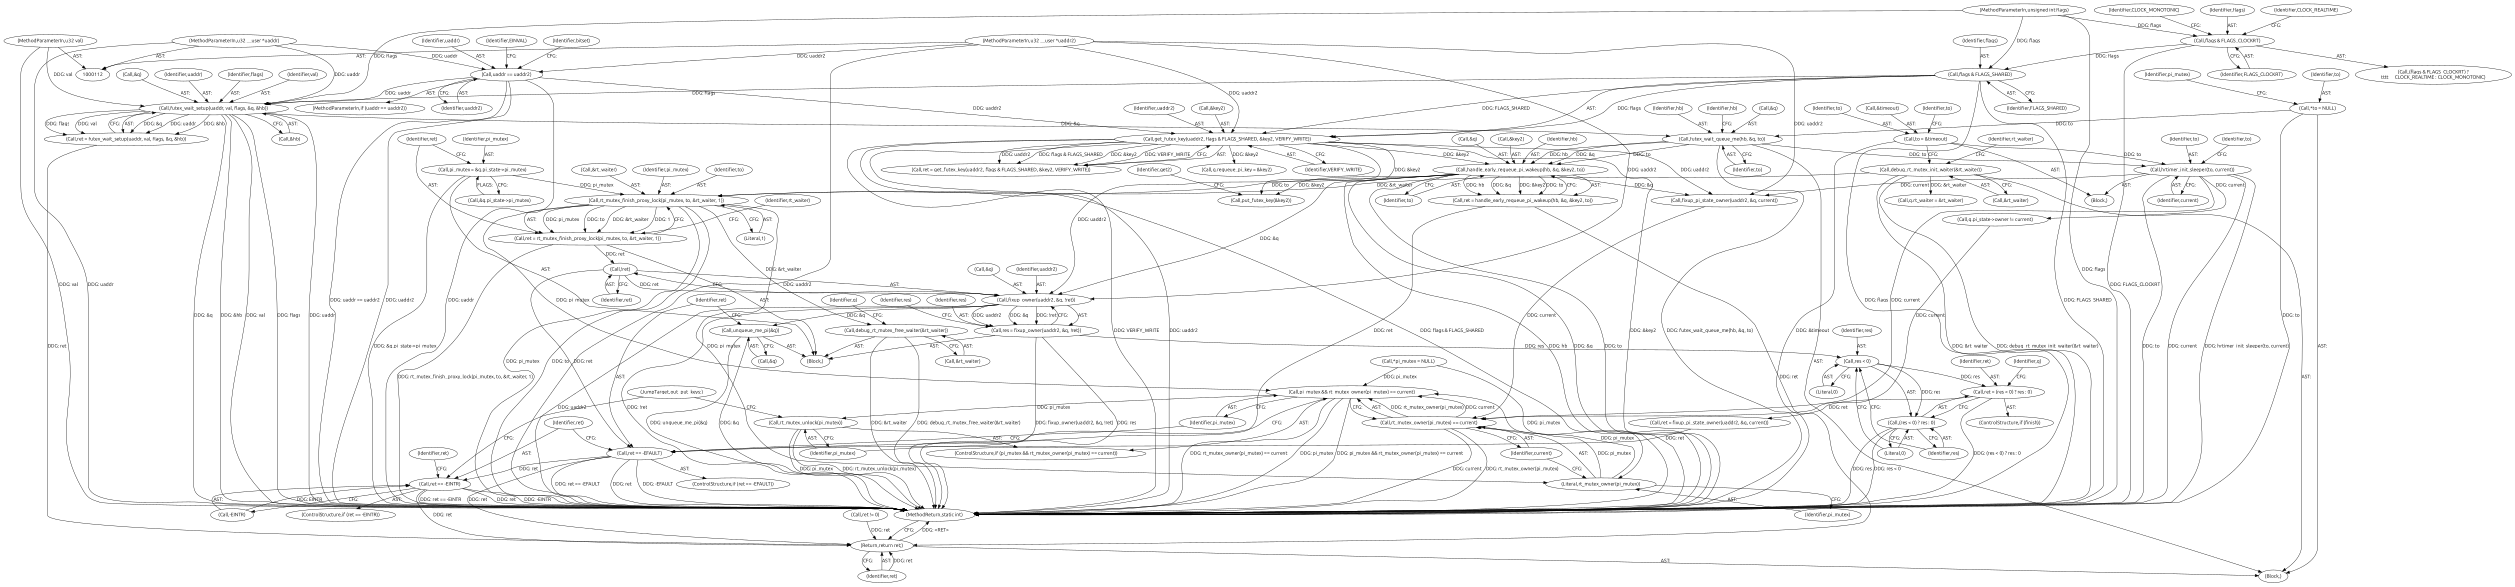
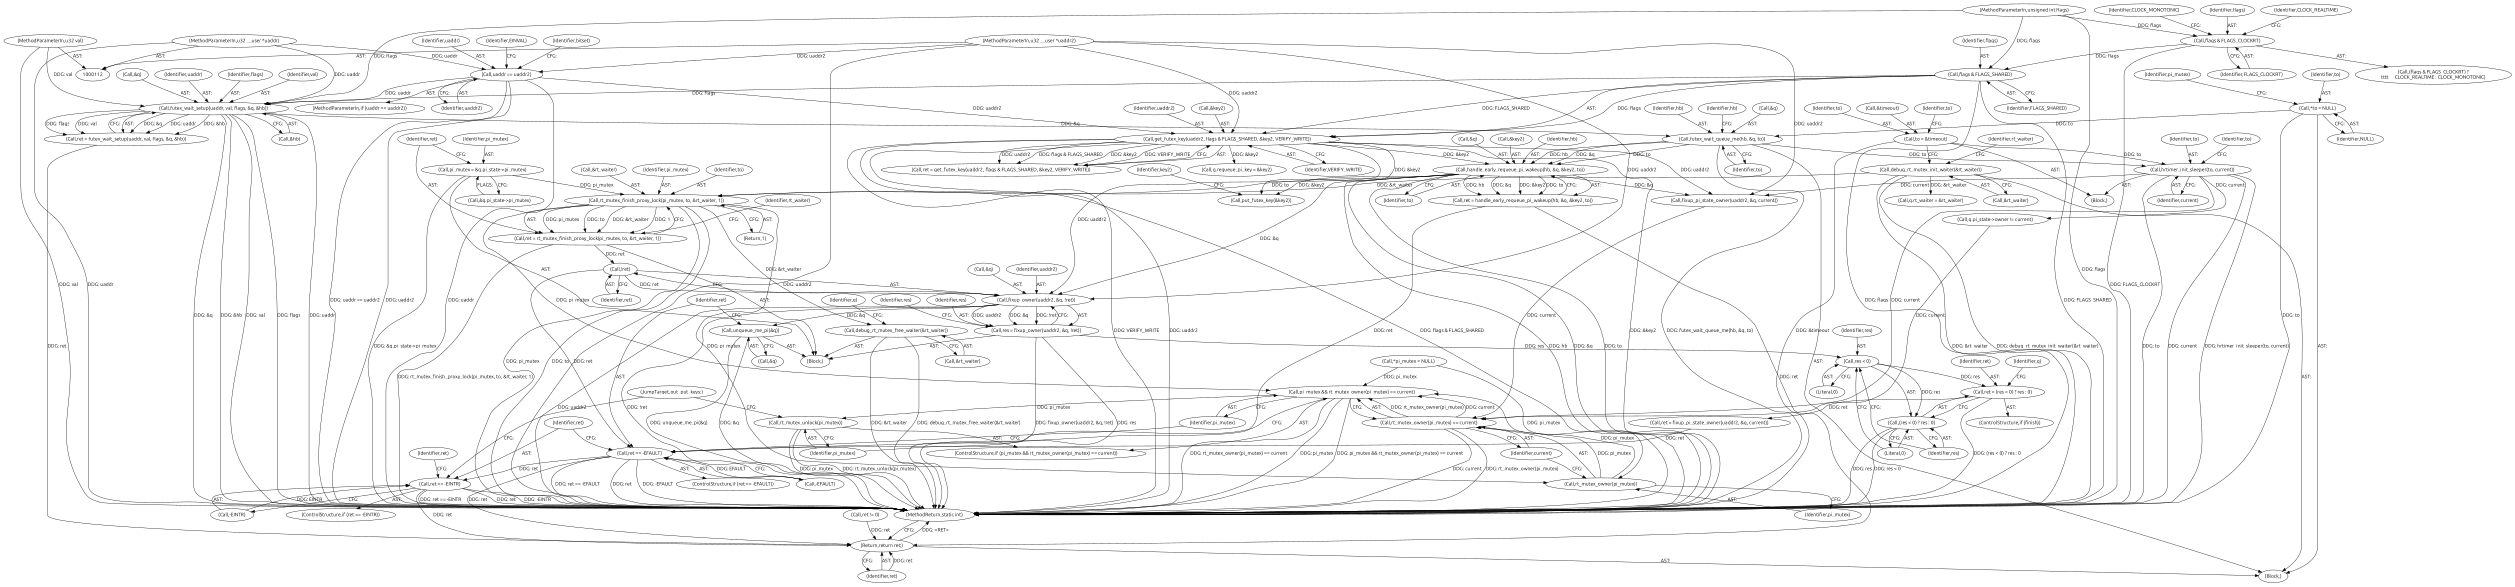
none -> (2355, 139)
(1154, 170) -> (1154, 170)
(755, 239) -> (755, 239)
none -> (820, 484)
(1601, 484) -> (1601, 484)
